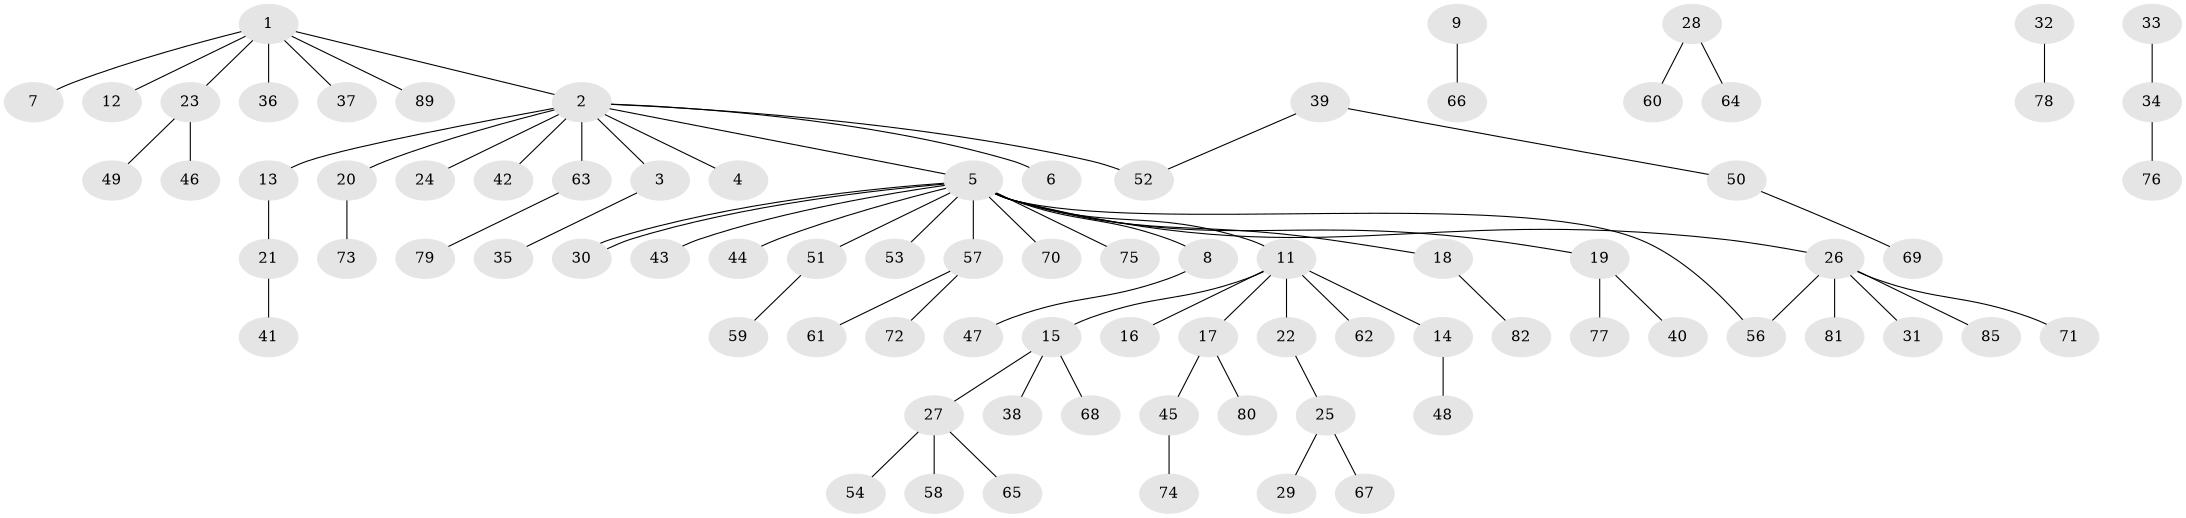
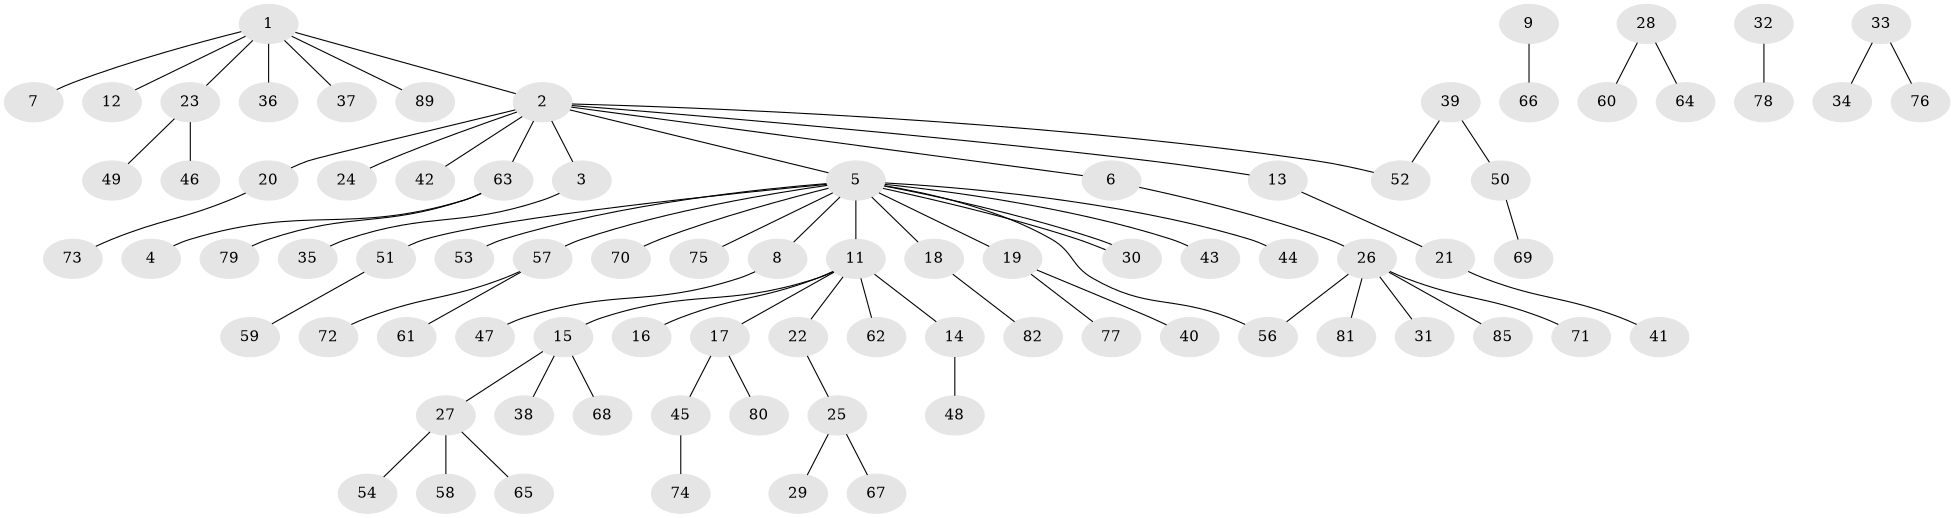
(660, 141) -> (312, 220)
(2152, 141) -> (1901, 63)
(1481, 231) -> (1243, 213)
